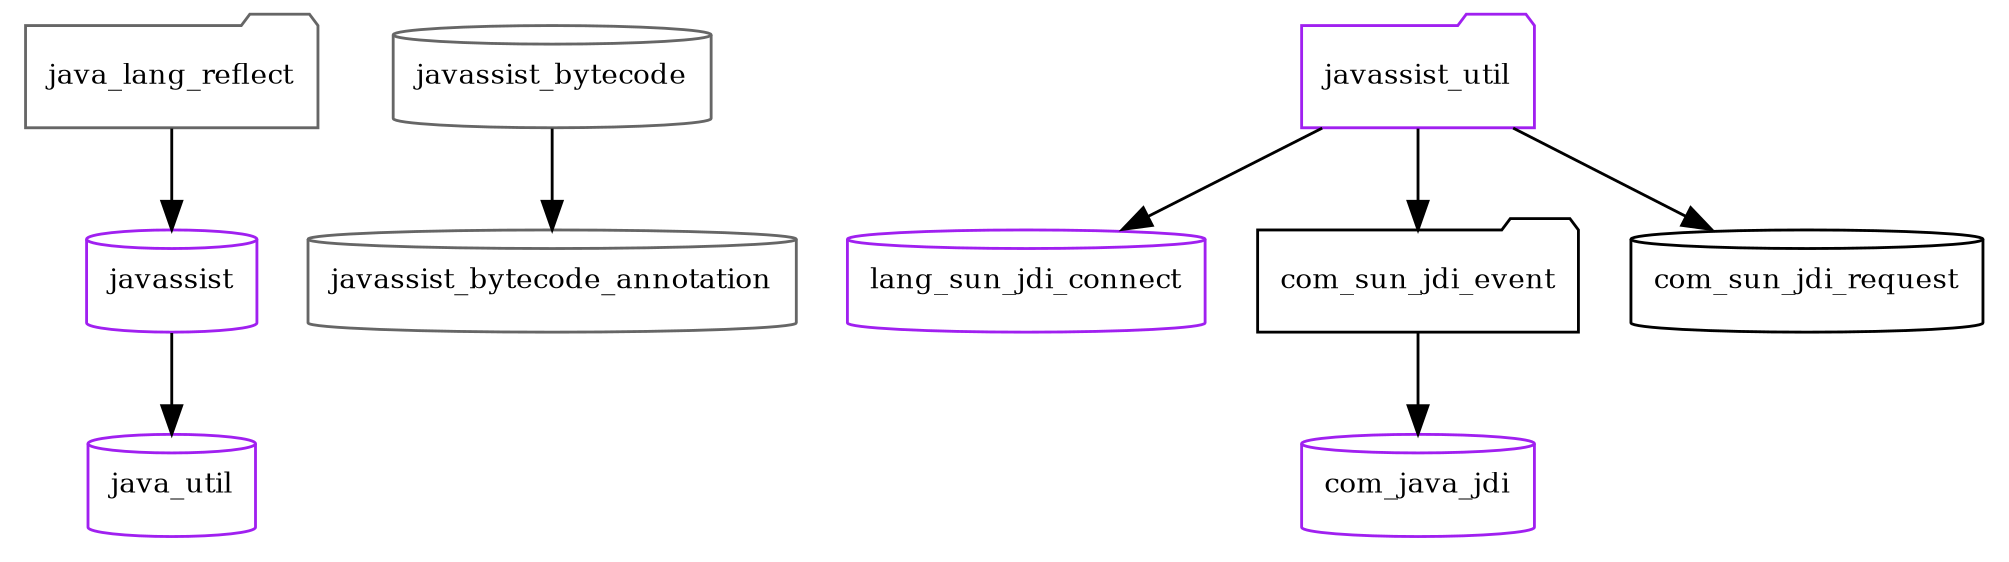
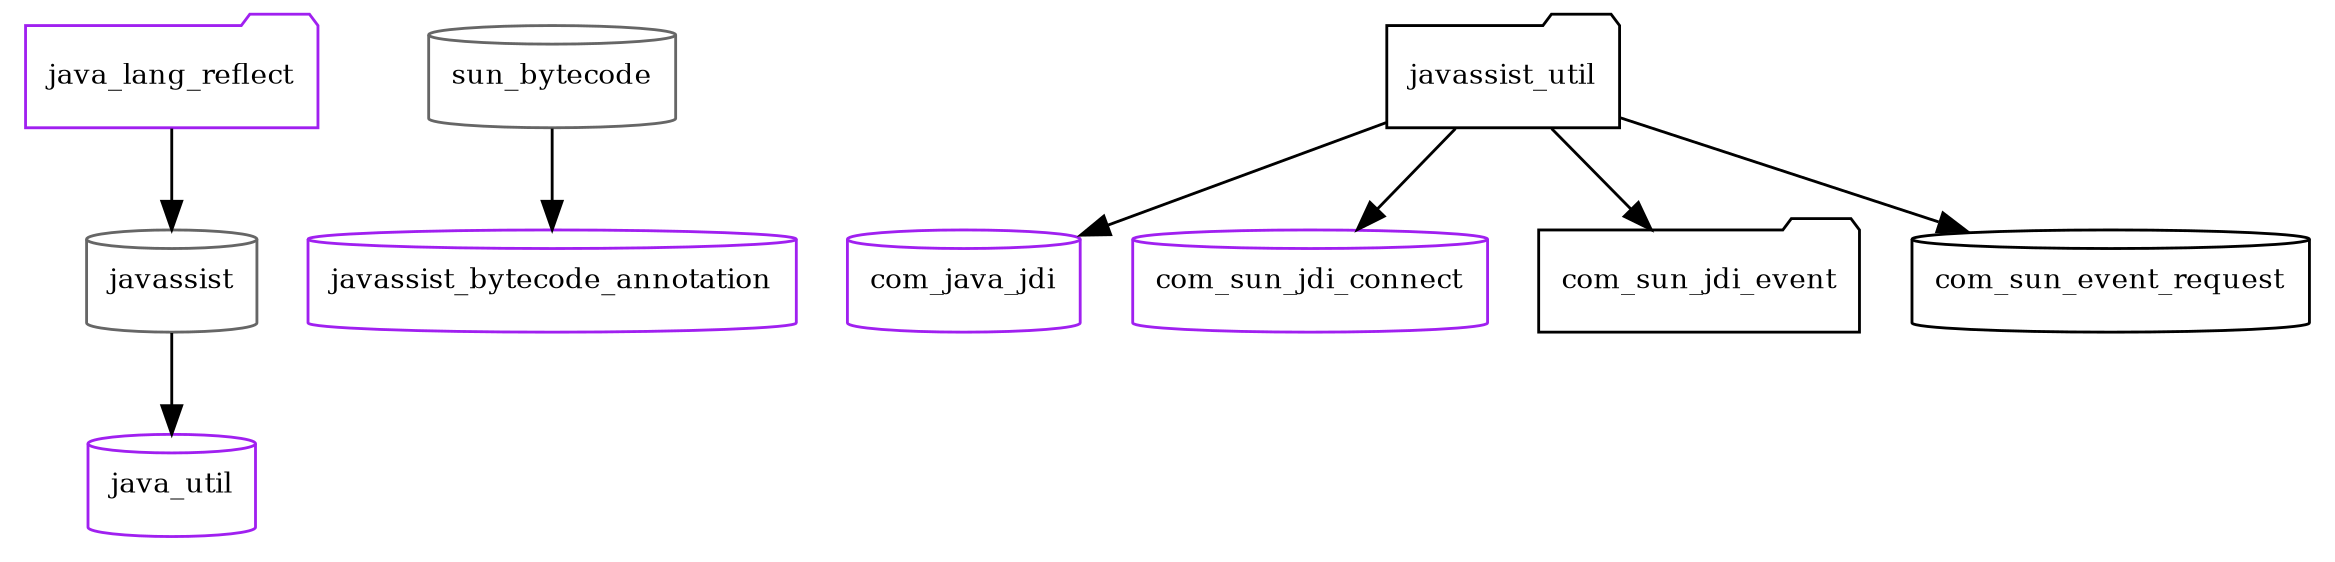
(172, 77) -> (172, 77)
(552, 77) -> (552, 77)
(1418, 77) -> (1503, 77)
(172, 281) -> (172, 281)
(552, 281) -> (552, 281)
(1026, 281) -> (1310, 281)
(1807, 281) -> (2111, 281)
(1418, 369) -> (1247, 174)
